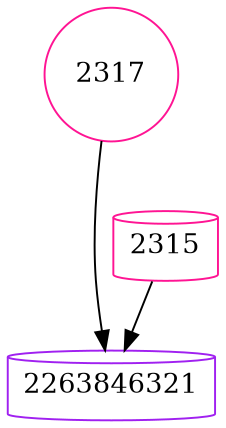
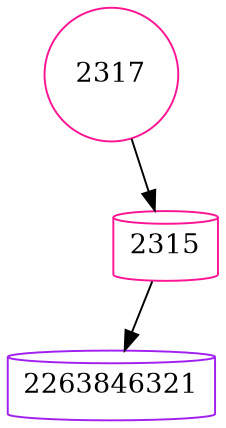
(95, 236) -> (140, 165)
